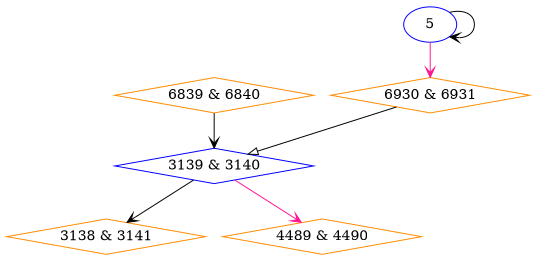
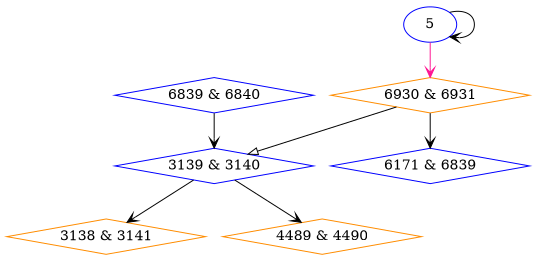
(214, 95) -> (214, 95)
none -> (430, 166)
(264, 199) -> (264, 199)
